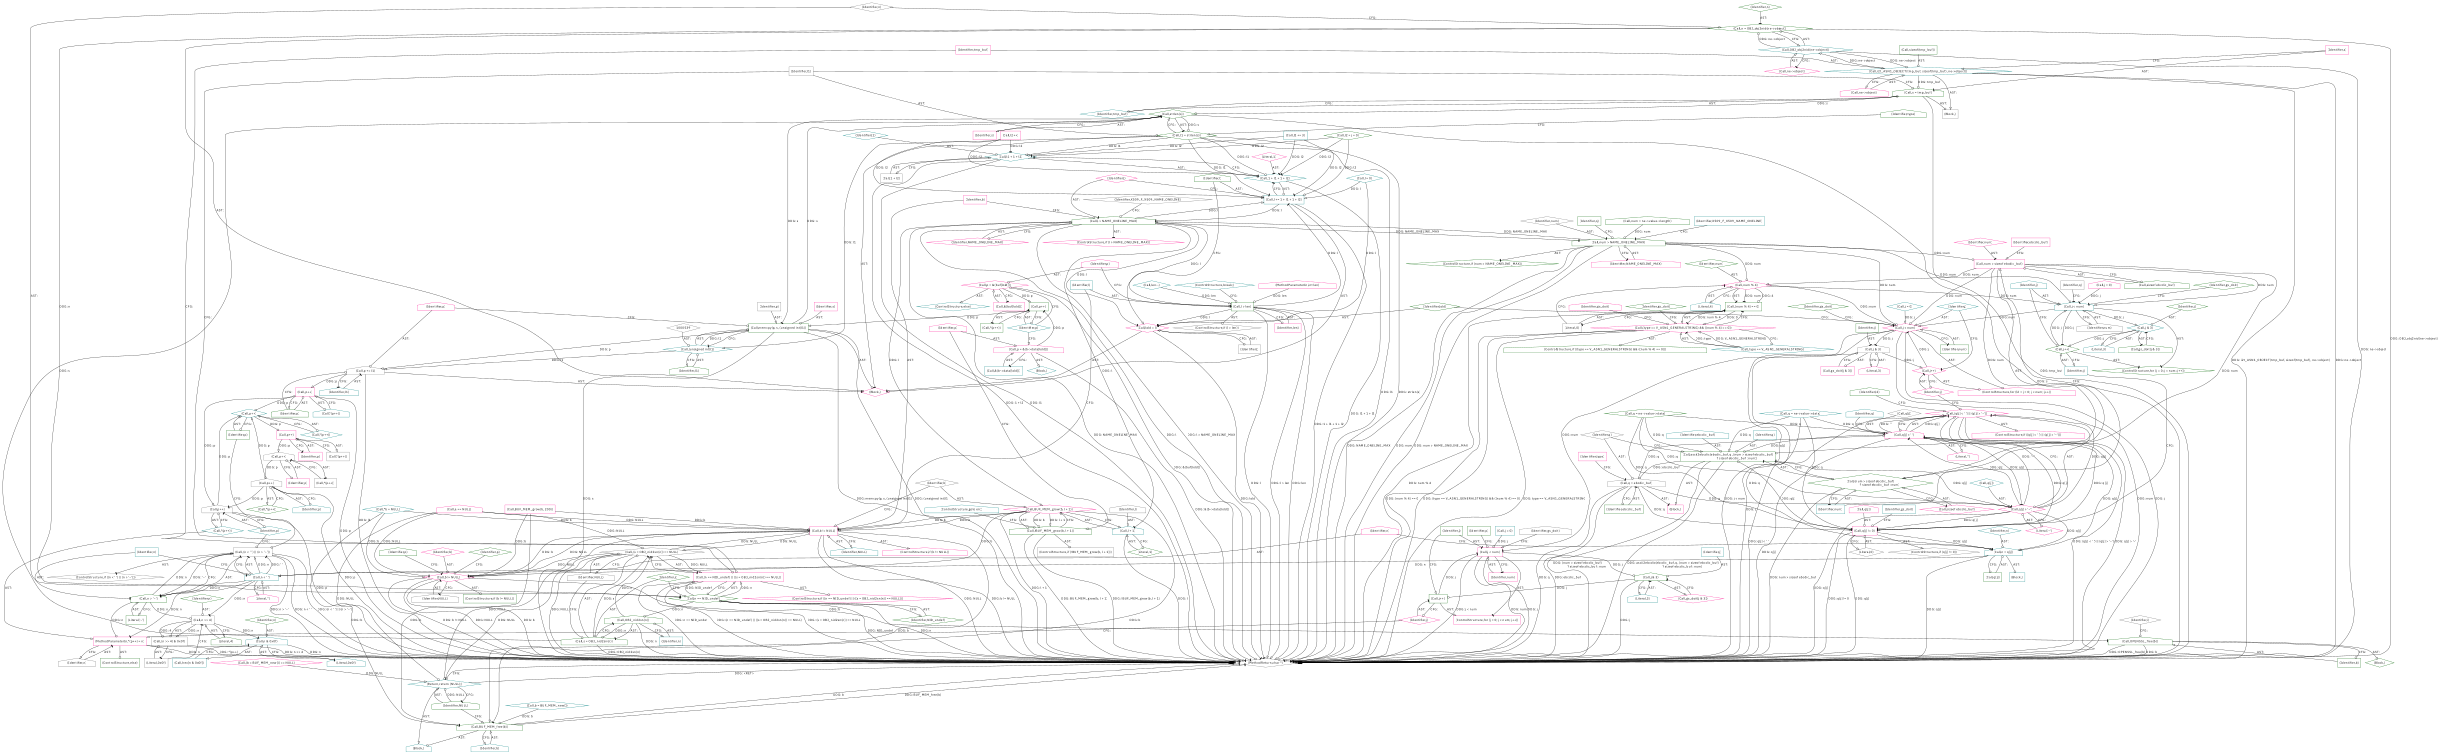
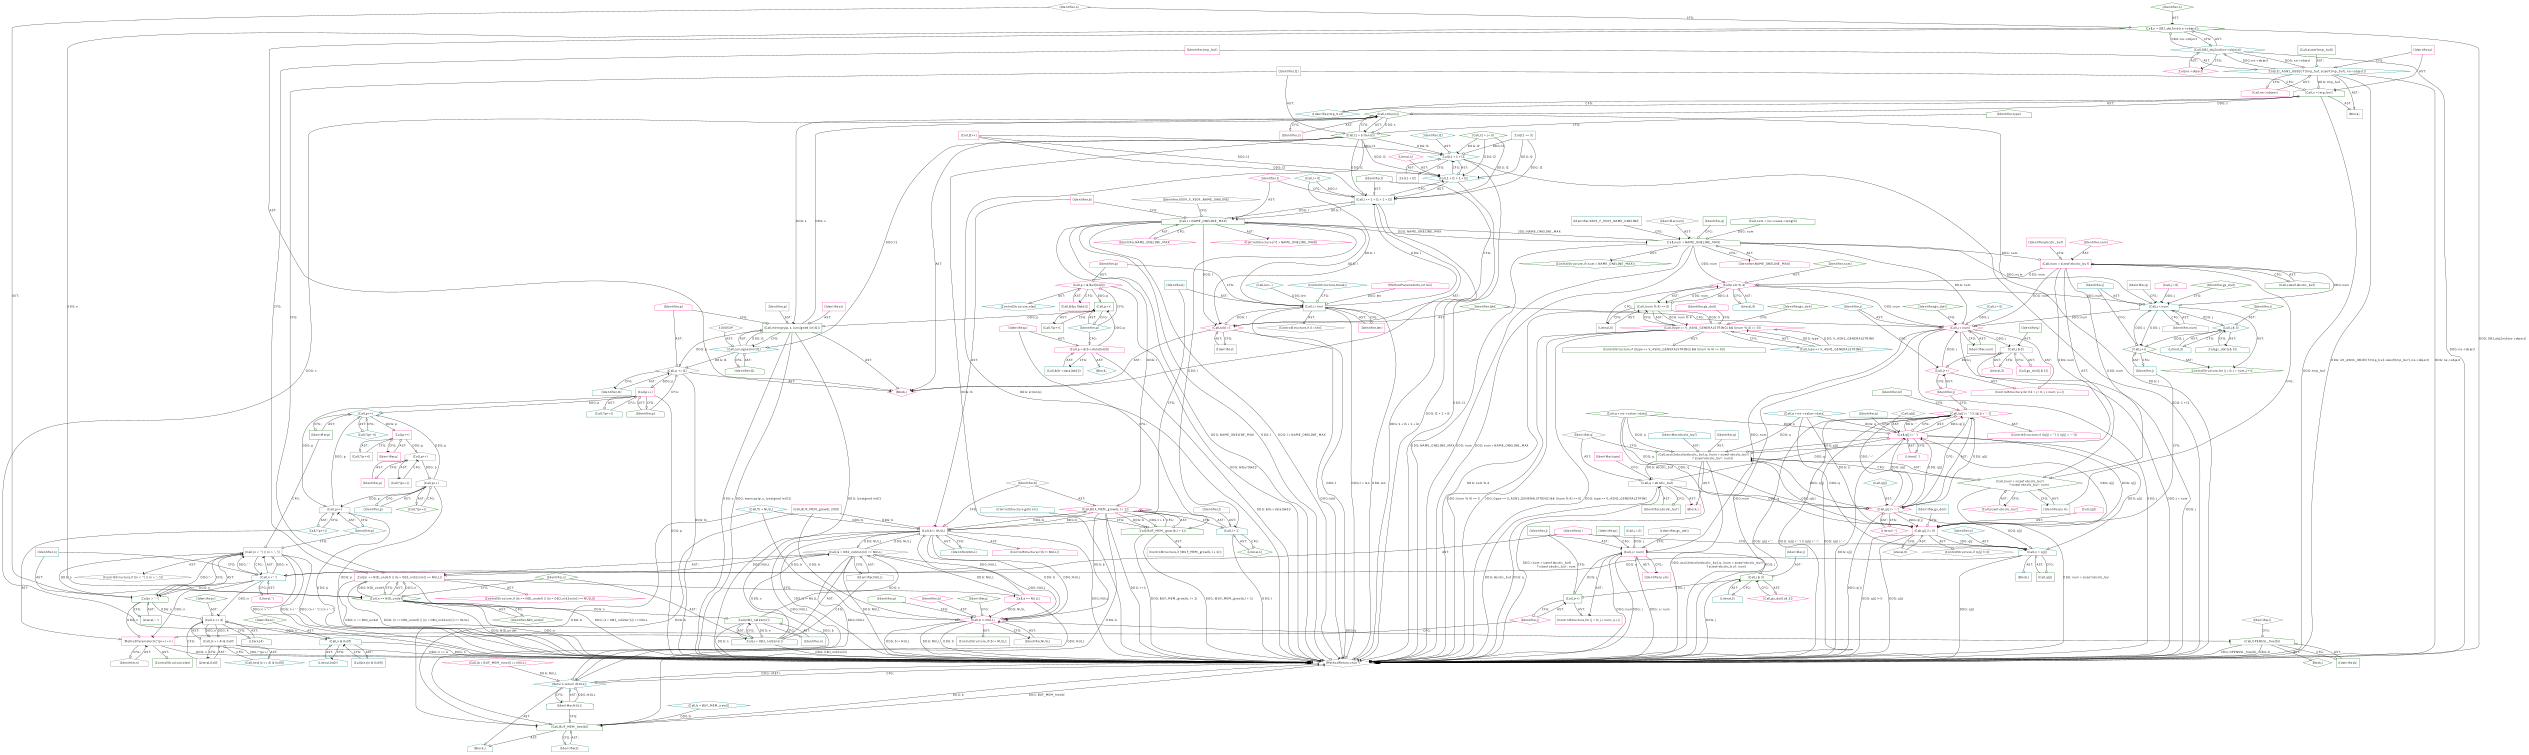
(366, 371) -> (677, 371)
(1736, 525) -> none
(669, 570) -> (701, 587)
none -> (265, 663)
